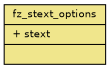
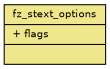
(32, 34) -> (31, 34)
